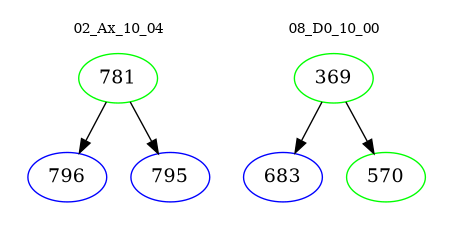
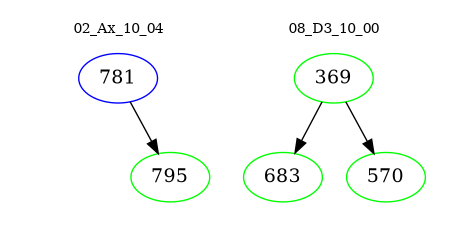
(334, 30) -> (334, 30)
(118, 78) -> (118, 78)
(67, 177) -> none
(170, 177) -> (170, 177)
(283, 177) -> (283, 177)
